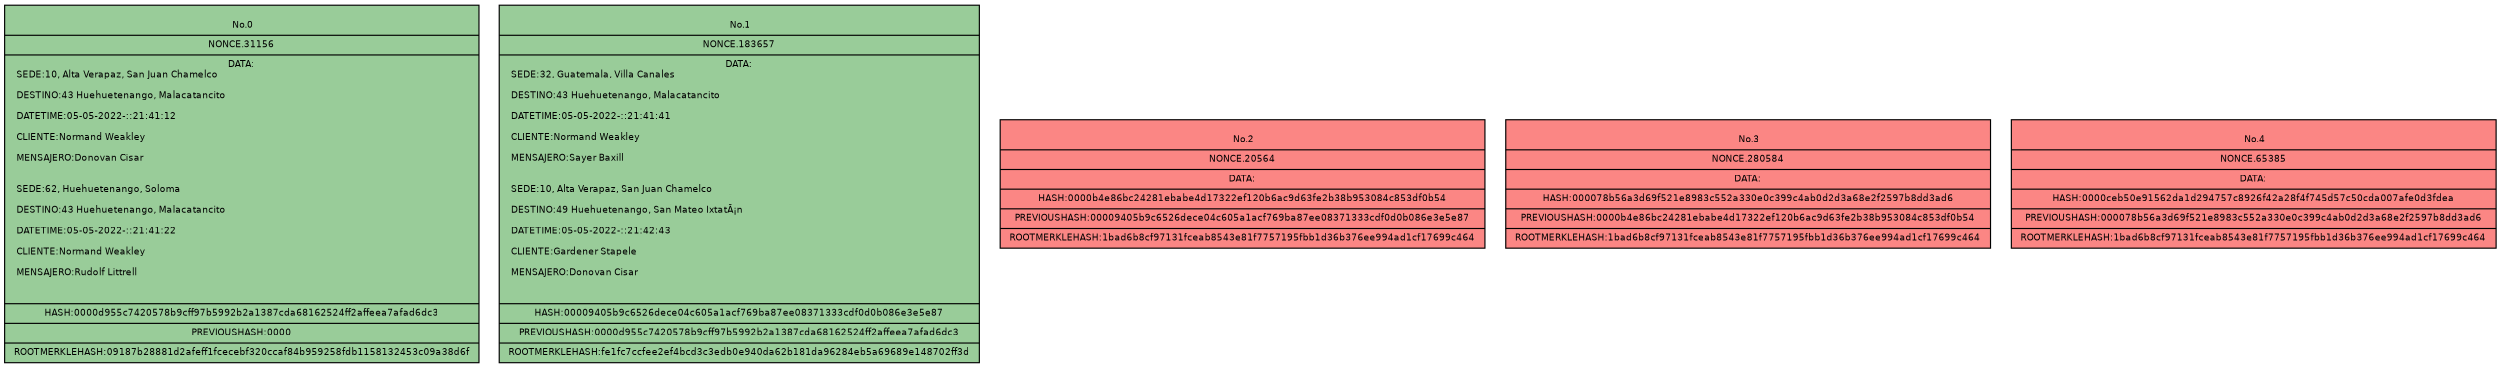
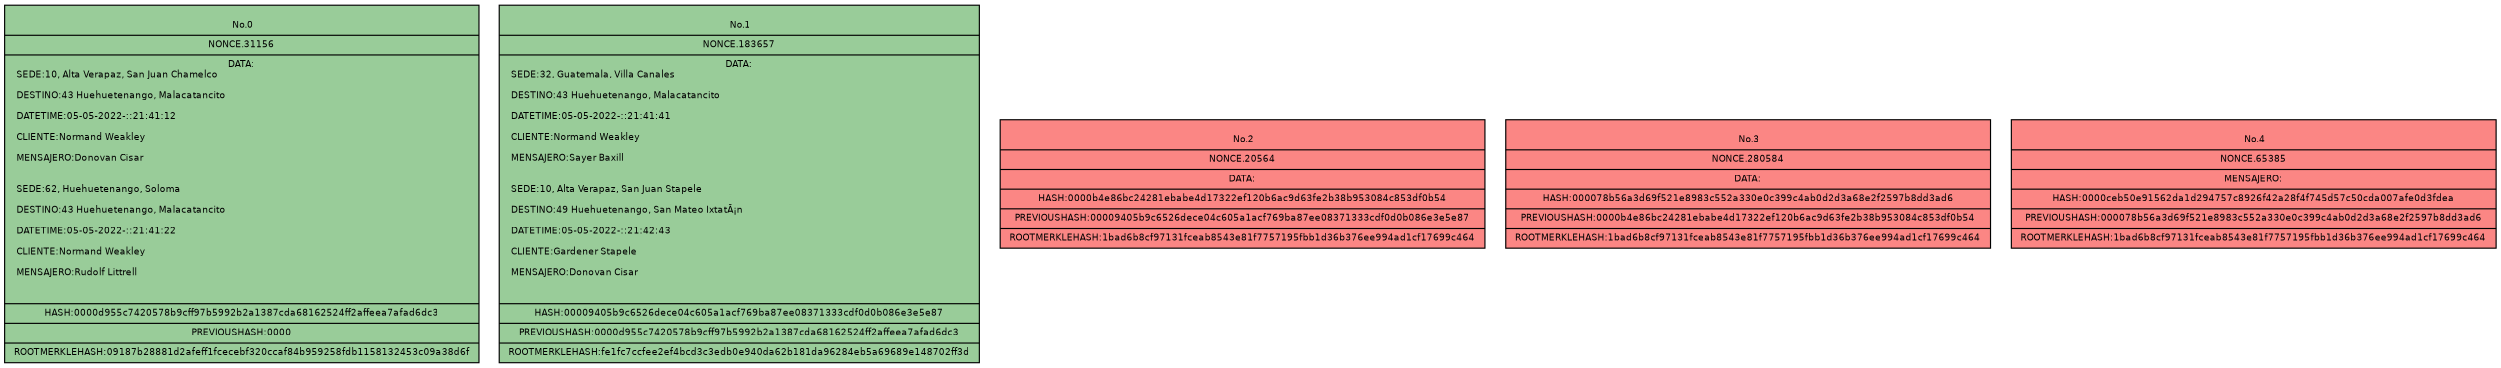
(2254, 179) -> (2254, 179)
(612, 189) -> (607, 189)
